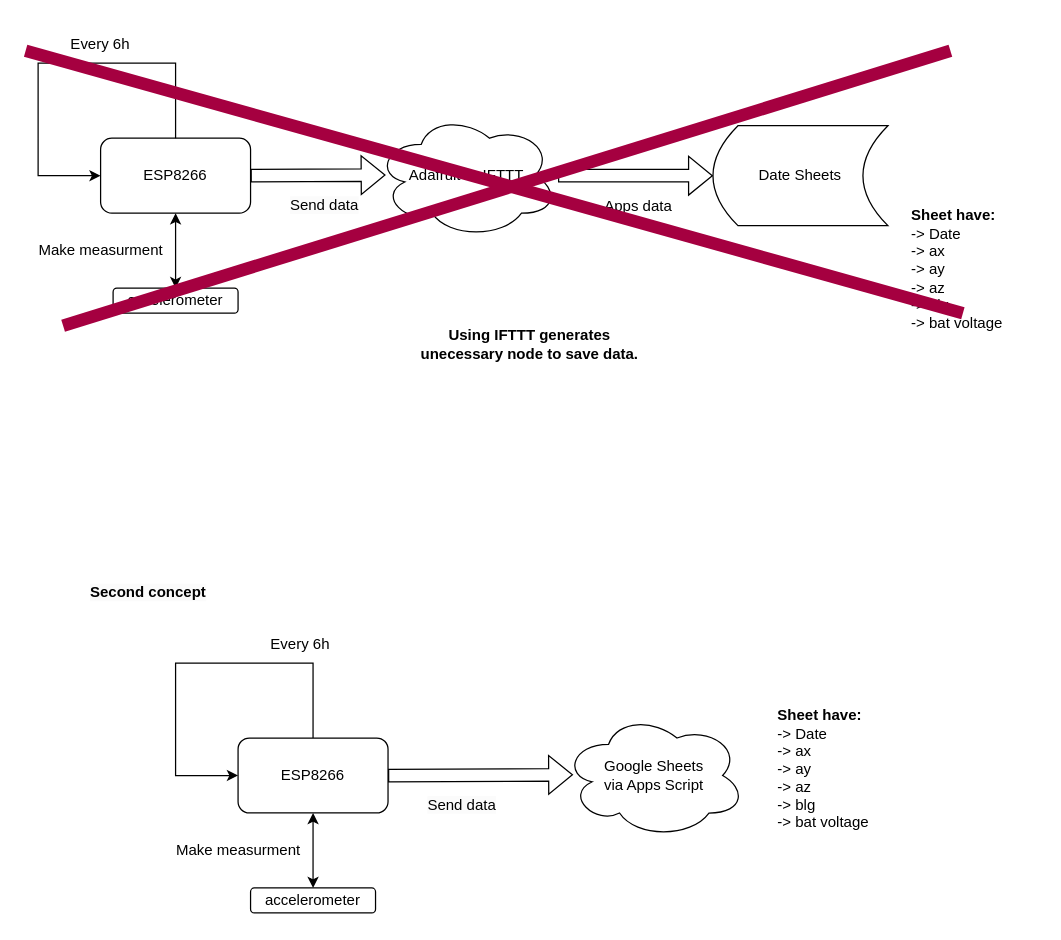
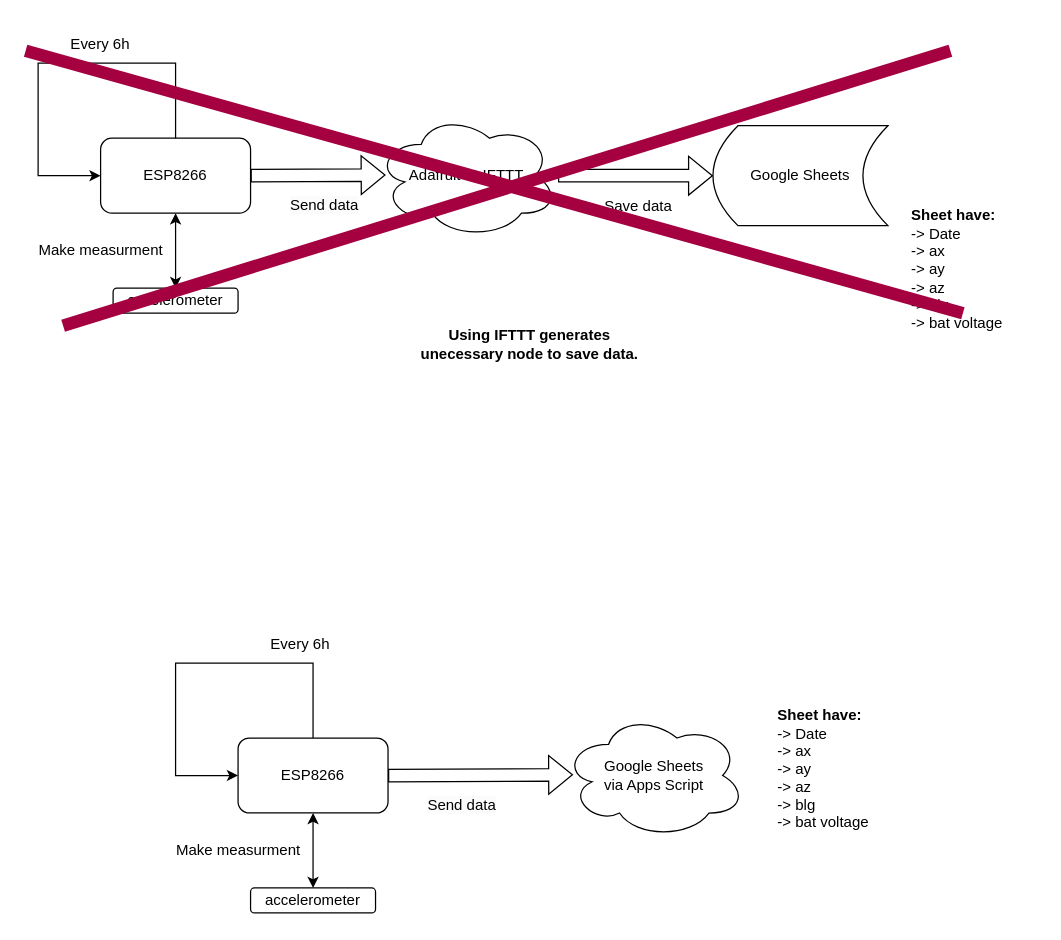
(801, 176) -> (801, 176)
(639, 207) -> (639, 207)
(157, 601) -> none
